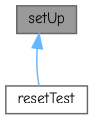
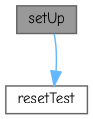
(37, 67) -> (56, 52)
